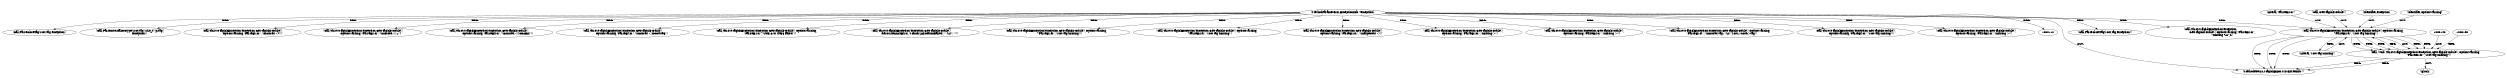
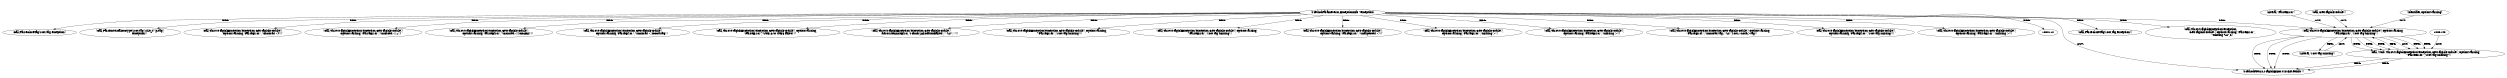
(2377, 13) -> none
(2462, 32) -> none
(2425, 72) -> none
